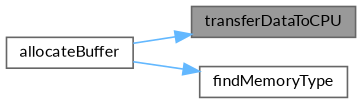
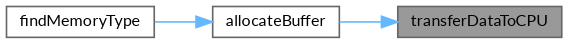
(158, 65) -> (175, 22)
